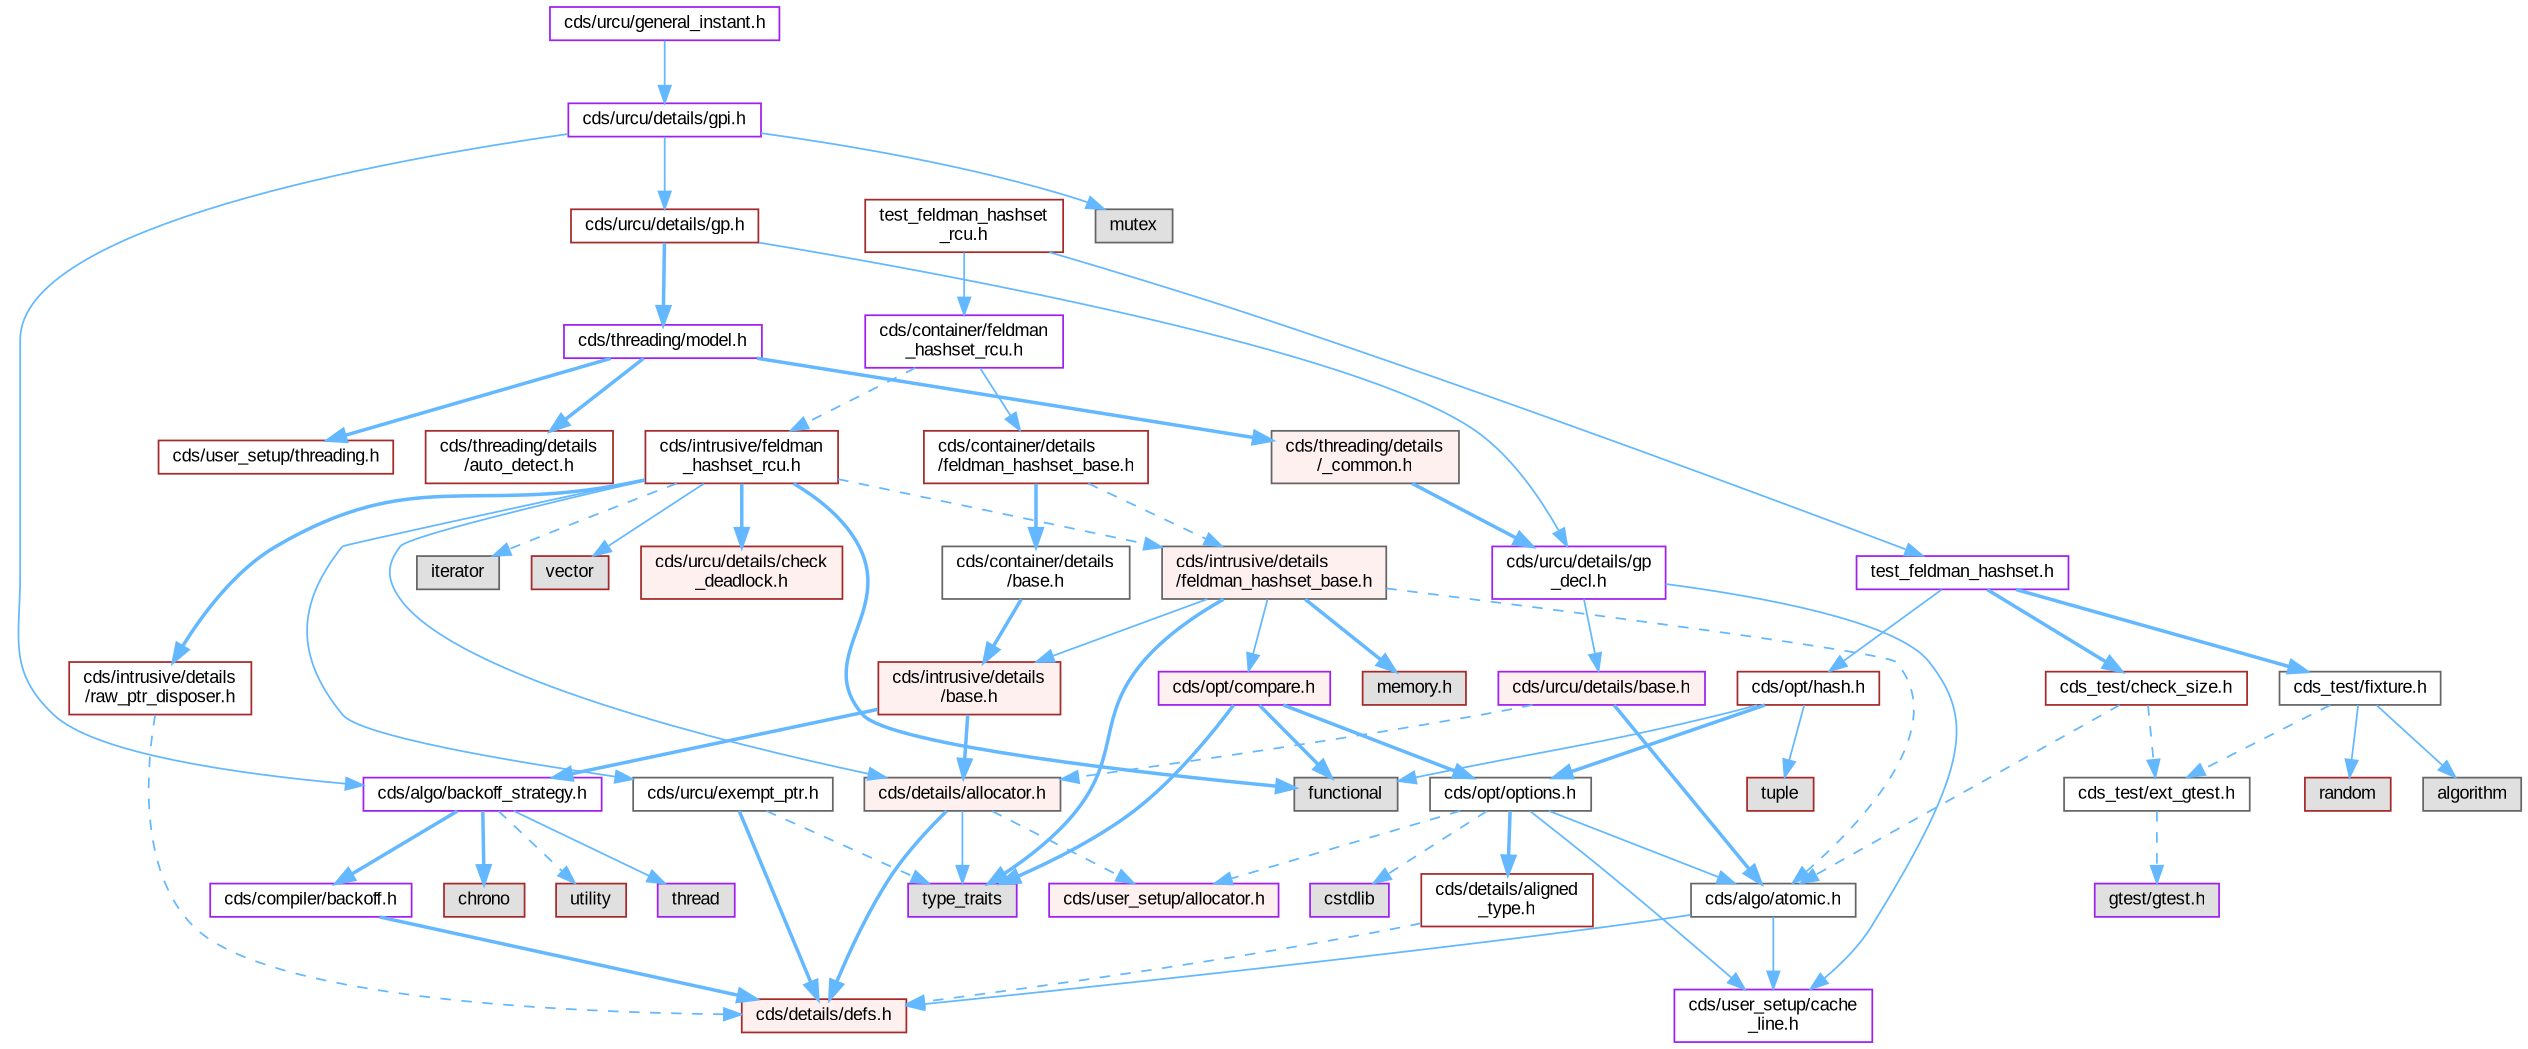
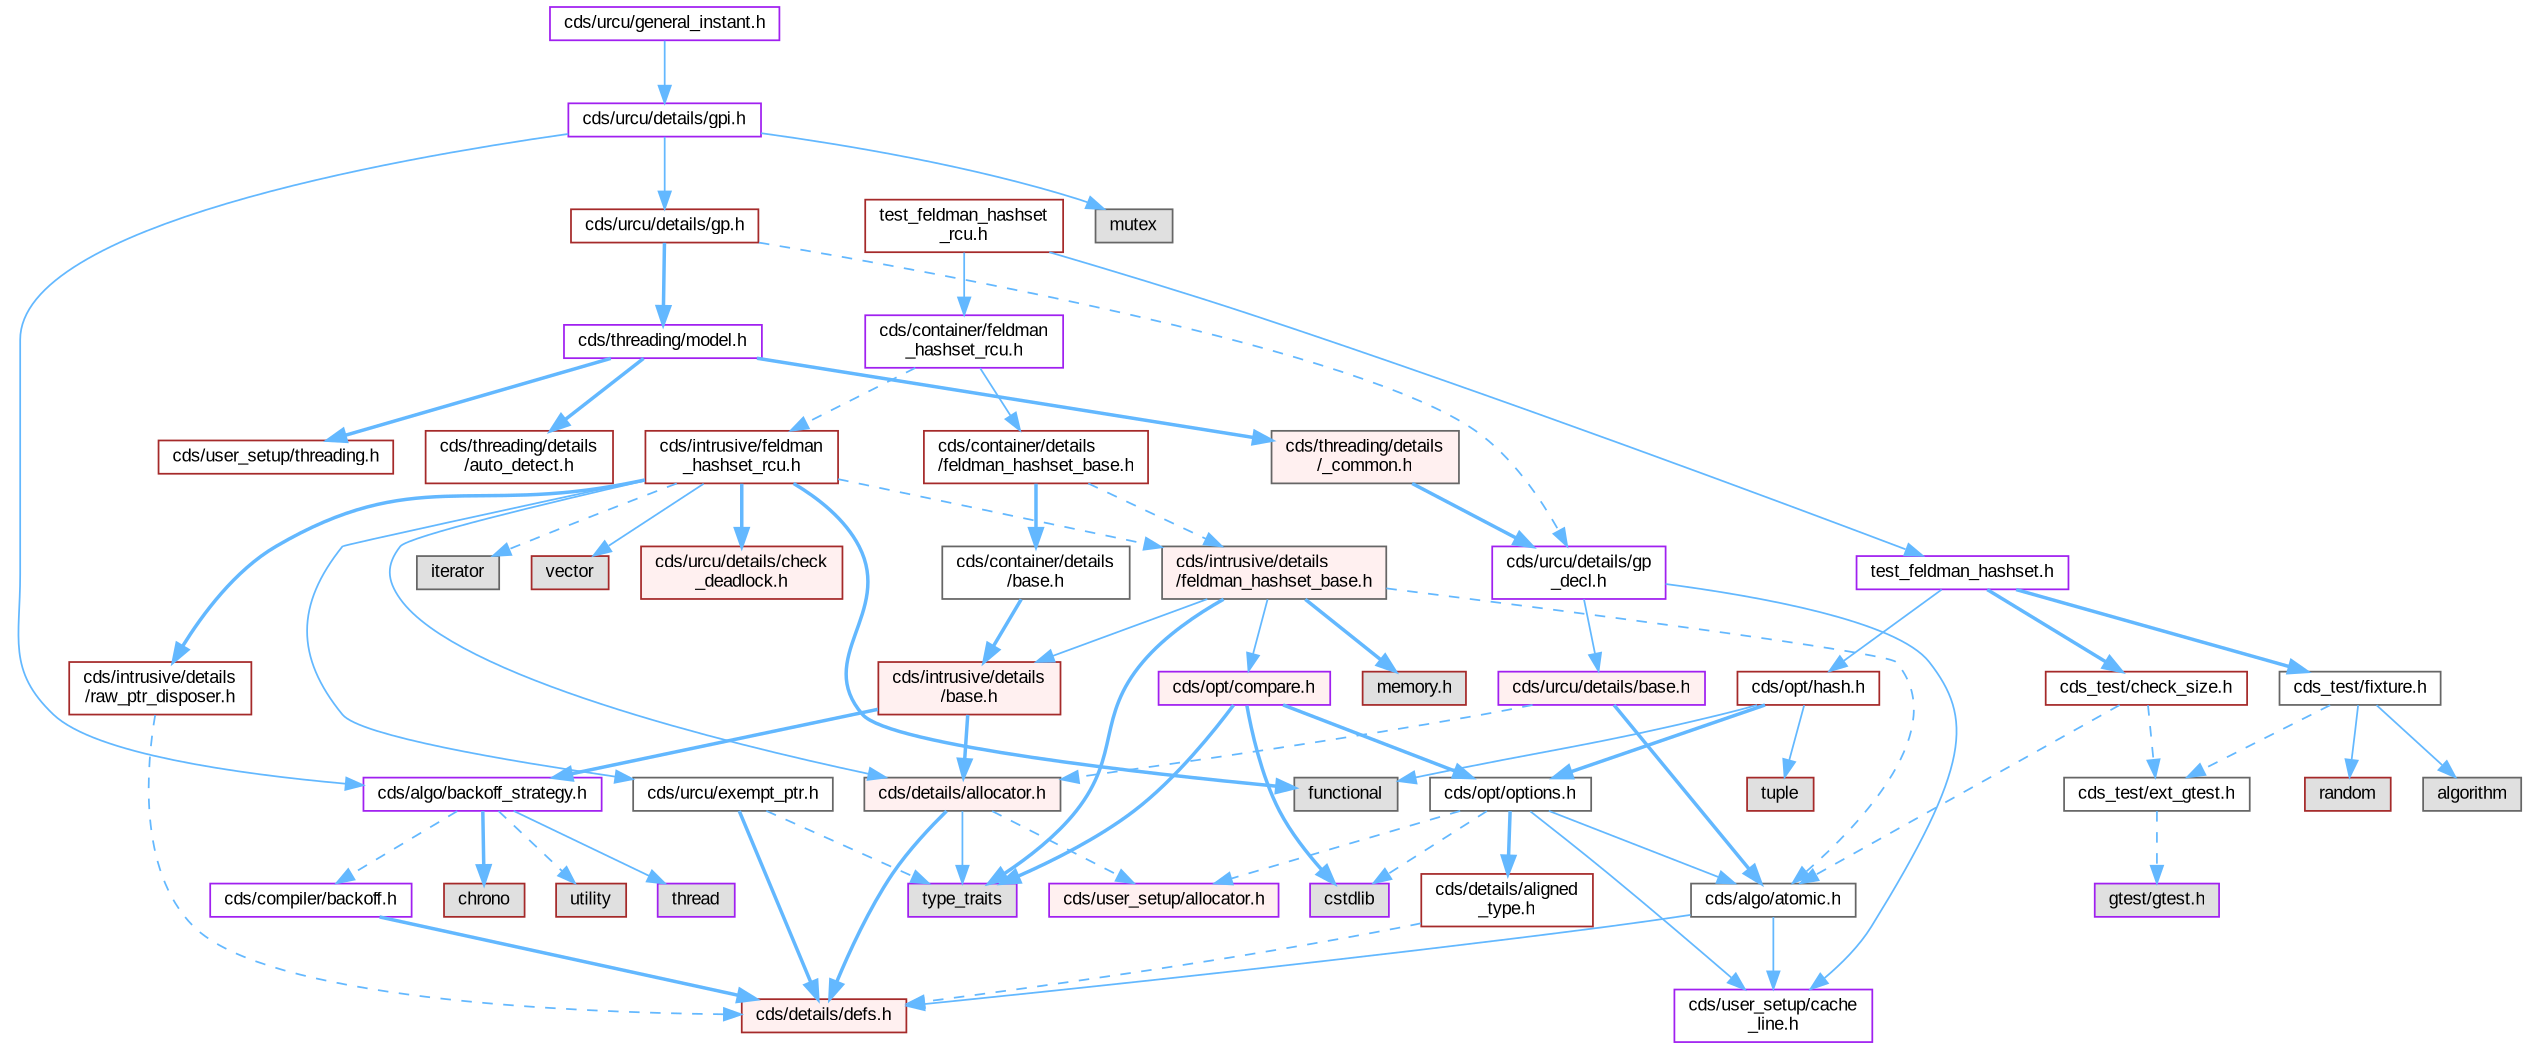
(1187, 329) -> (1187, 329)
(1289, 735) -> (1273, 798)
(404, 843) -> (404, 843)
